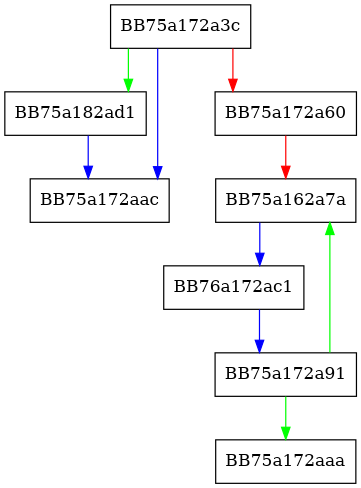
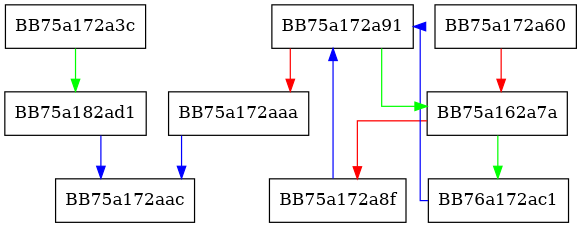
(233, 64) -> none
(158, 108) -> (182, 151)
none -> (338, 201)
(260, 238) -> (498, 151)
(286, 412) -> (290, 64)
